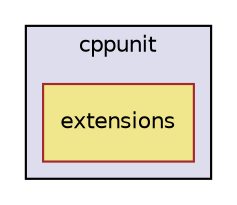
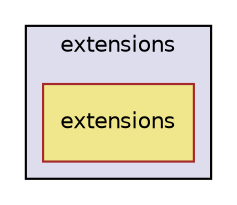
(118, 46) -> (118, 46)
